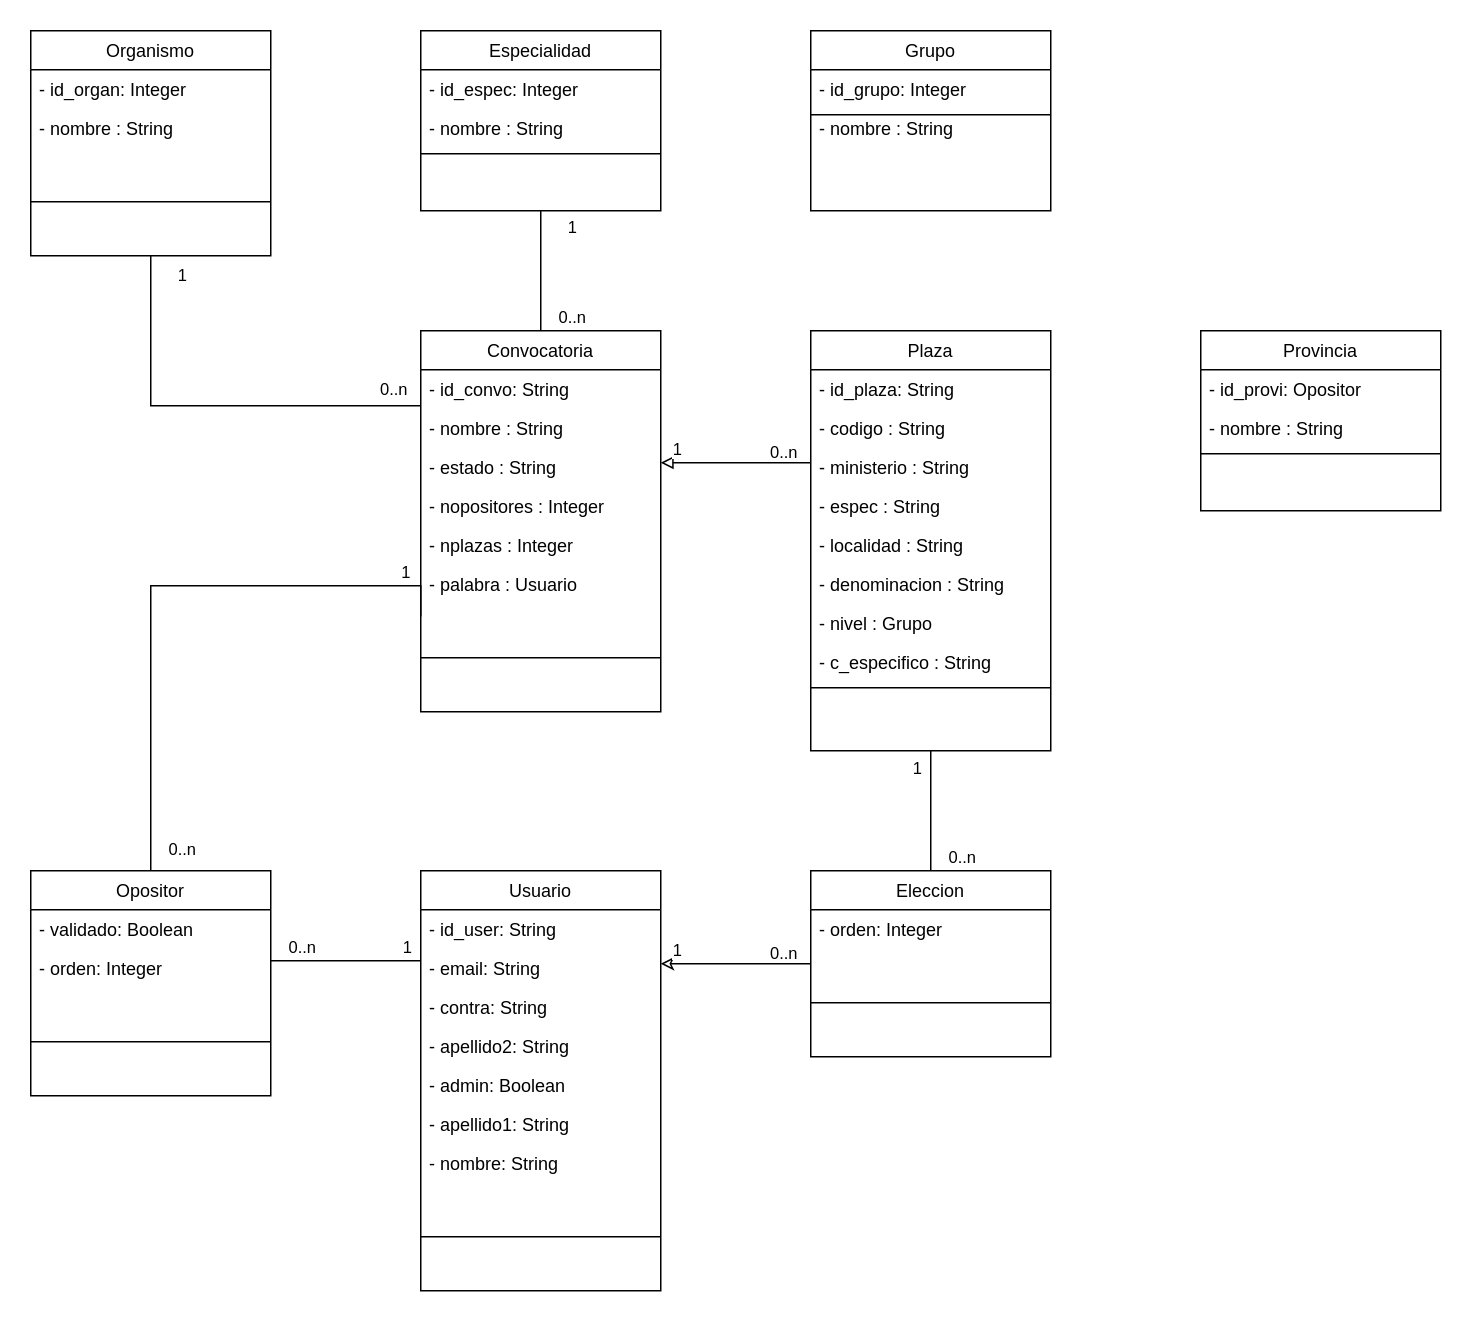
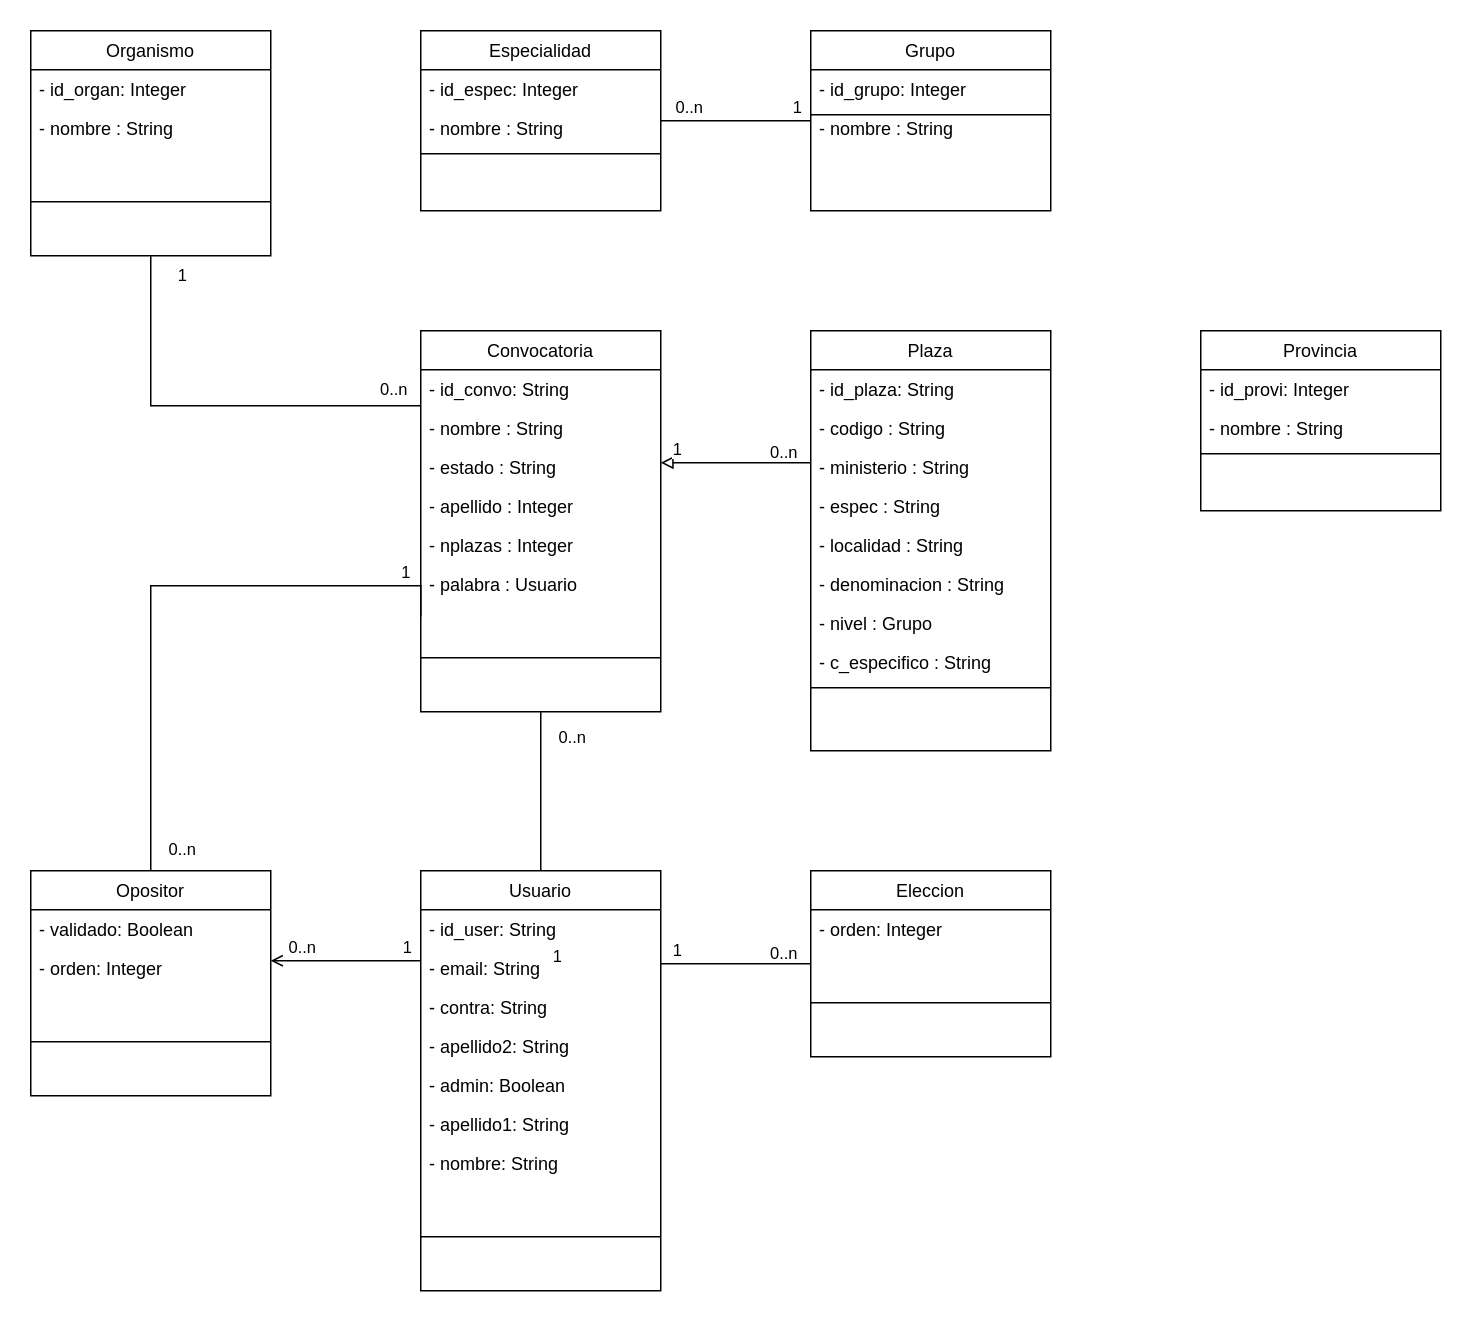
none -> (735, 121)
(541, 272) -> none
(1296, 390) -> (1293, 390)
(533, 507) -> (513, 507)
none -> (541, 792)
(931, 812) -> none
(277, 961) -> (278, 961)
(672, 964) -> (668, 964)
